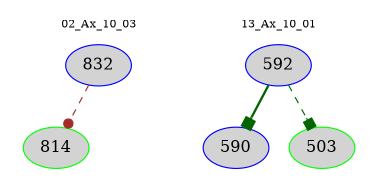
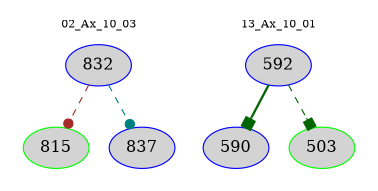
(56, 148) -> (56, 148)
none -> (142, 148)
